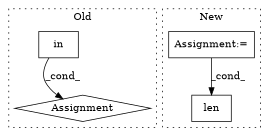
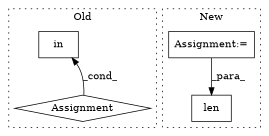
(228, 76) -> (228, 76)
(44, 78) -> (83, 79)
